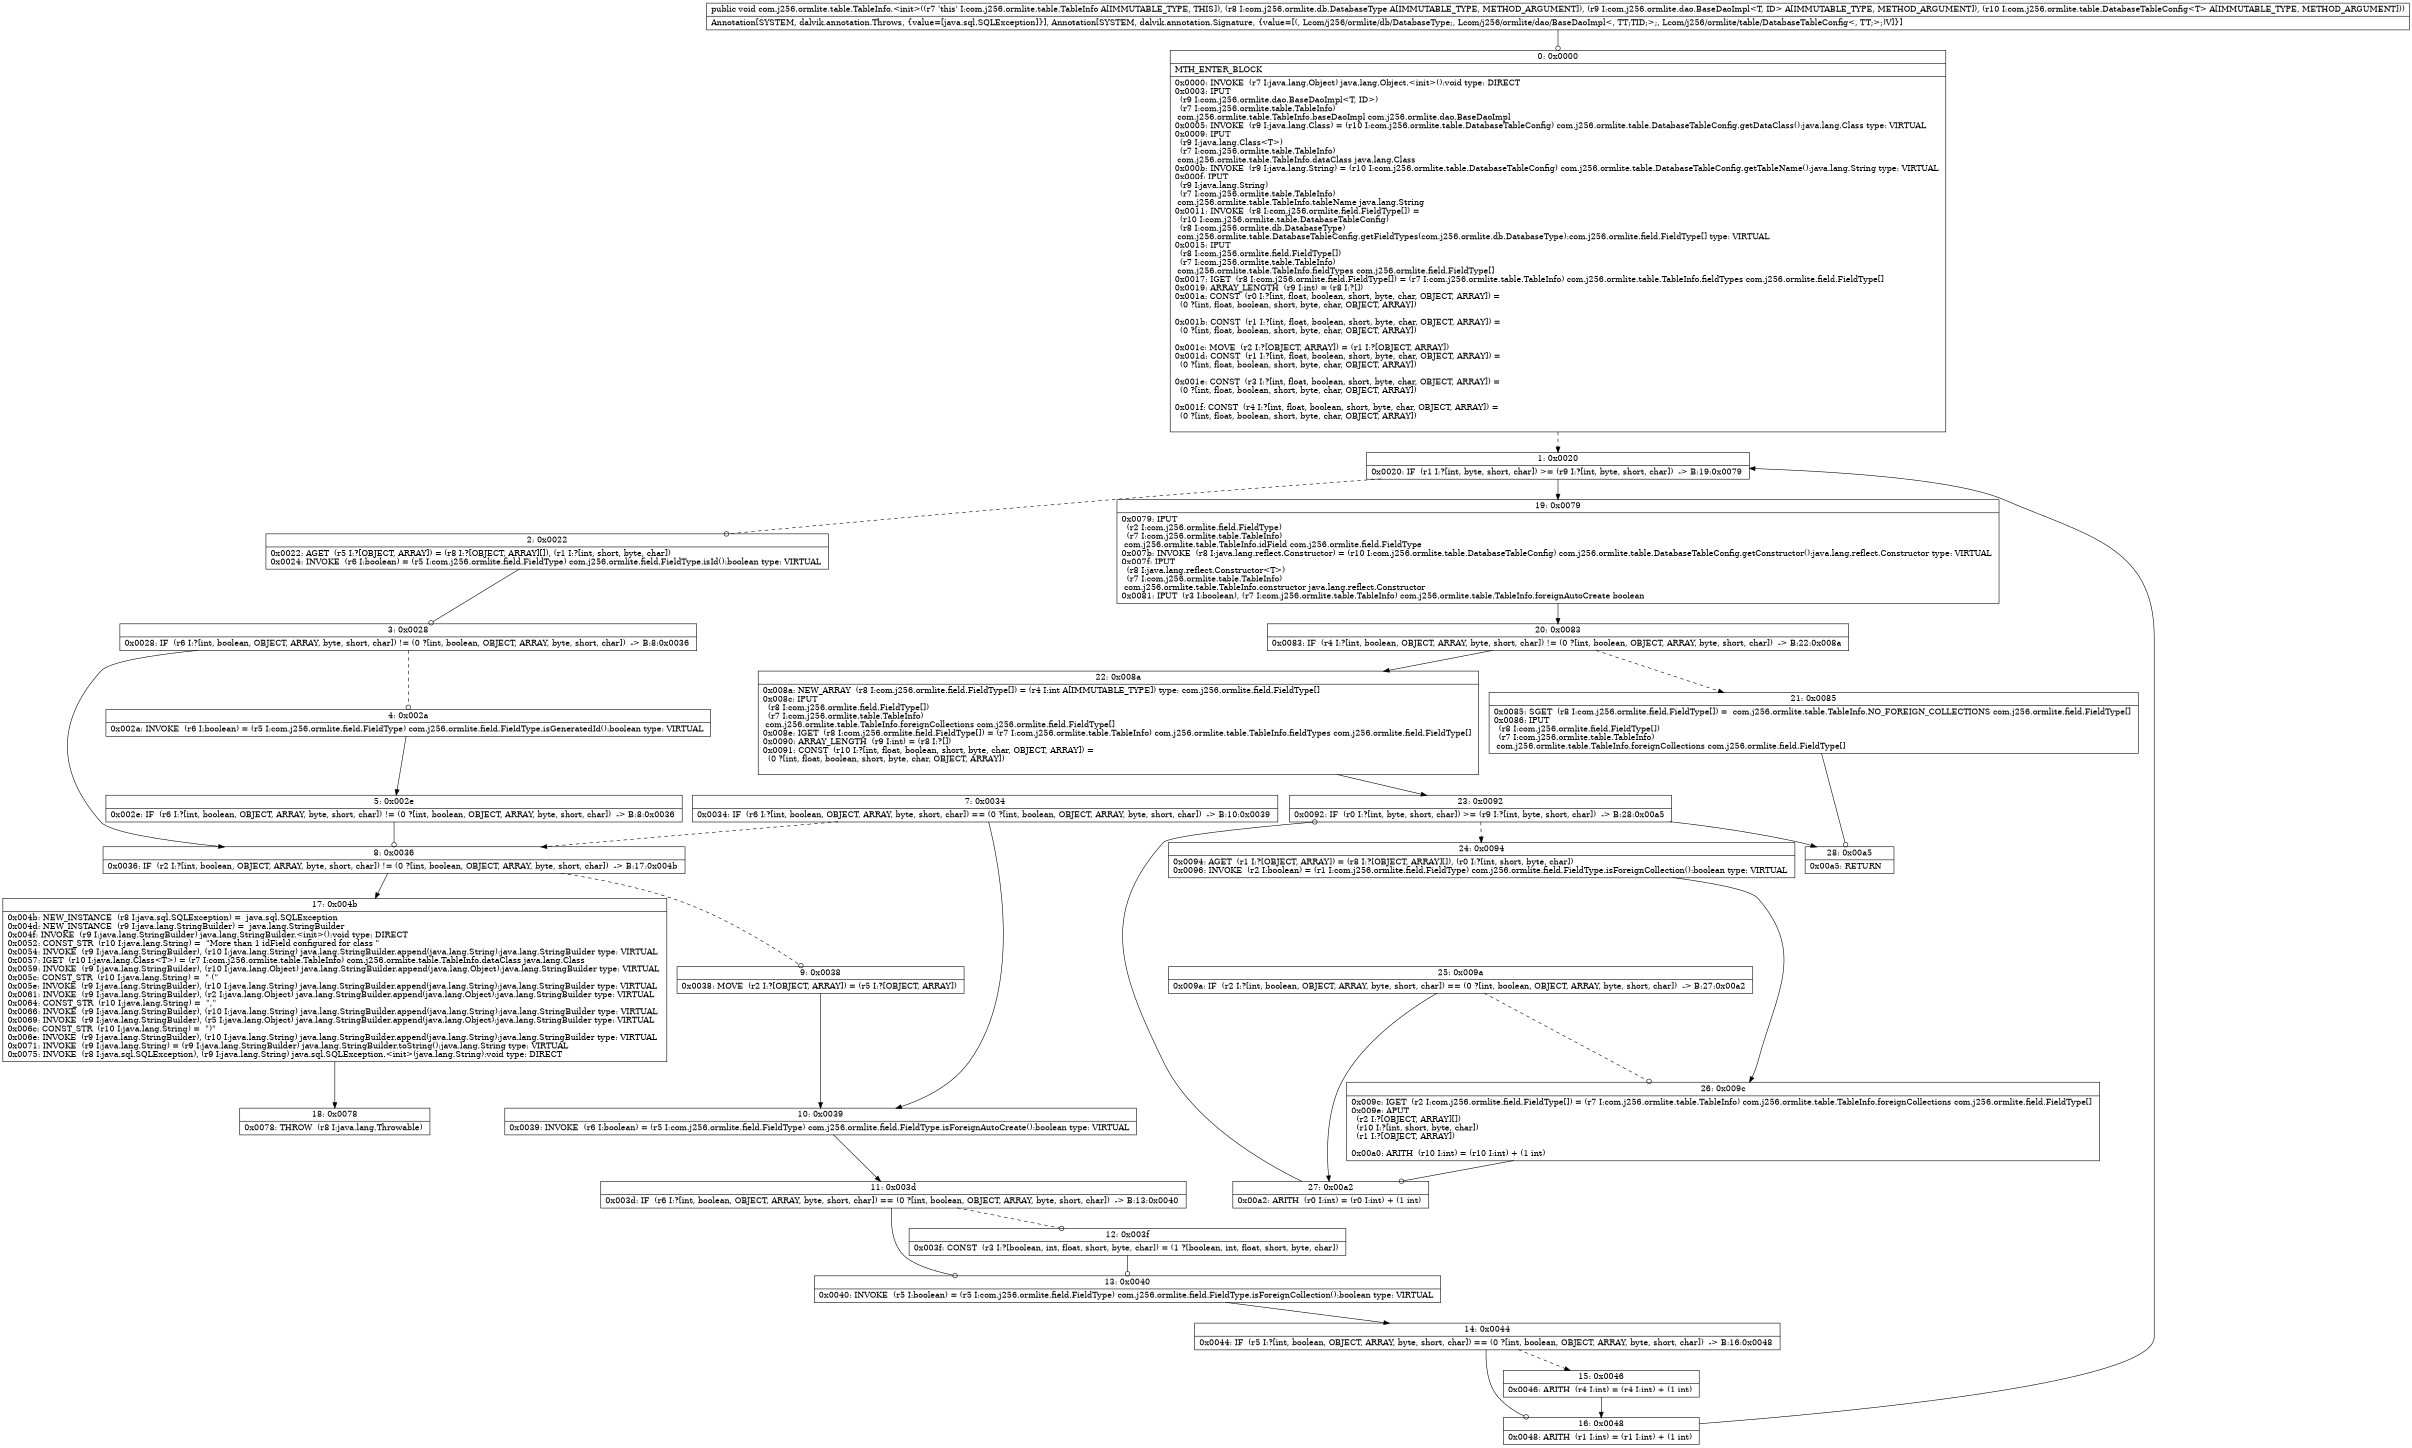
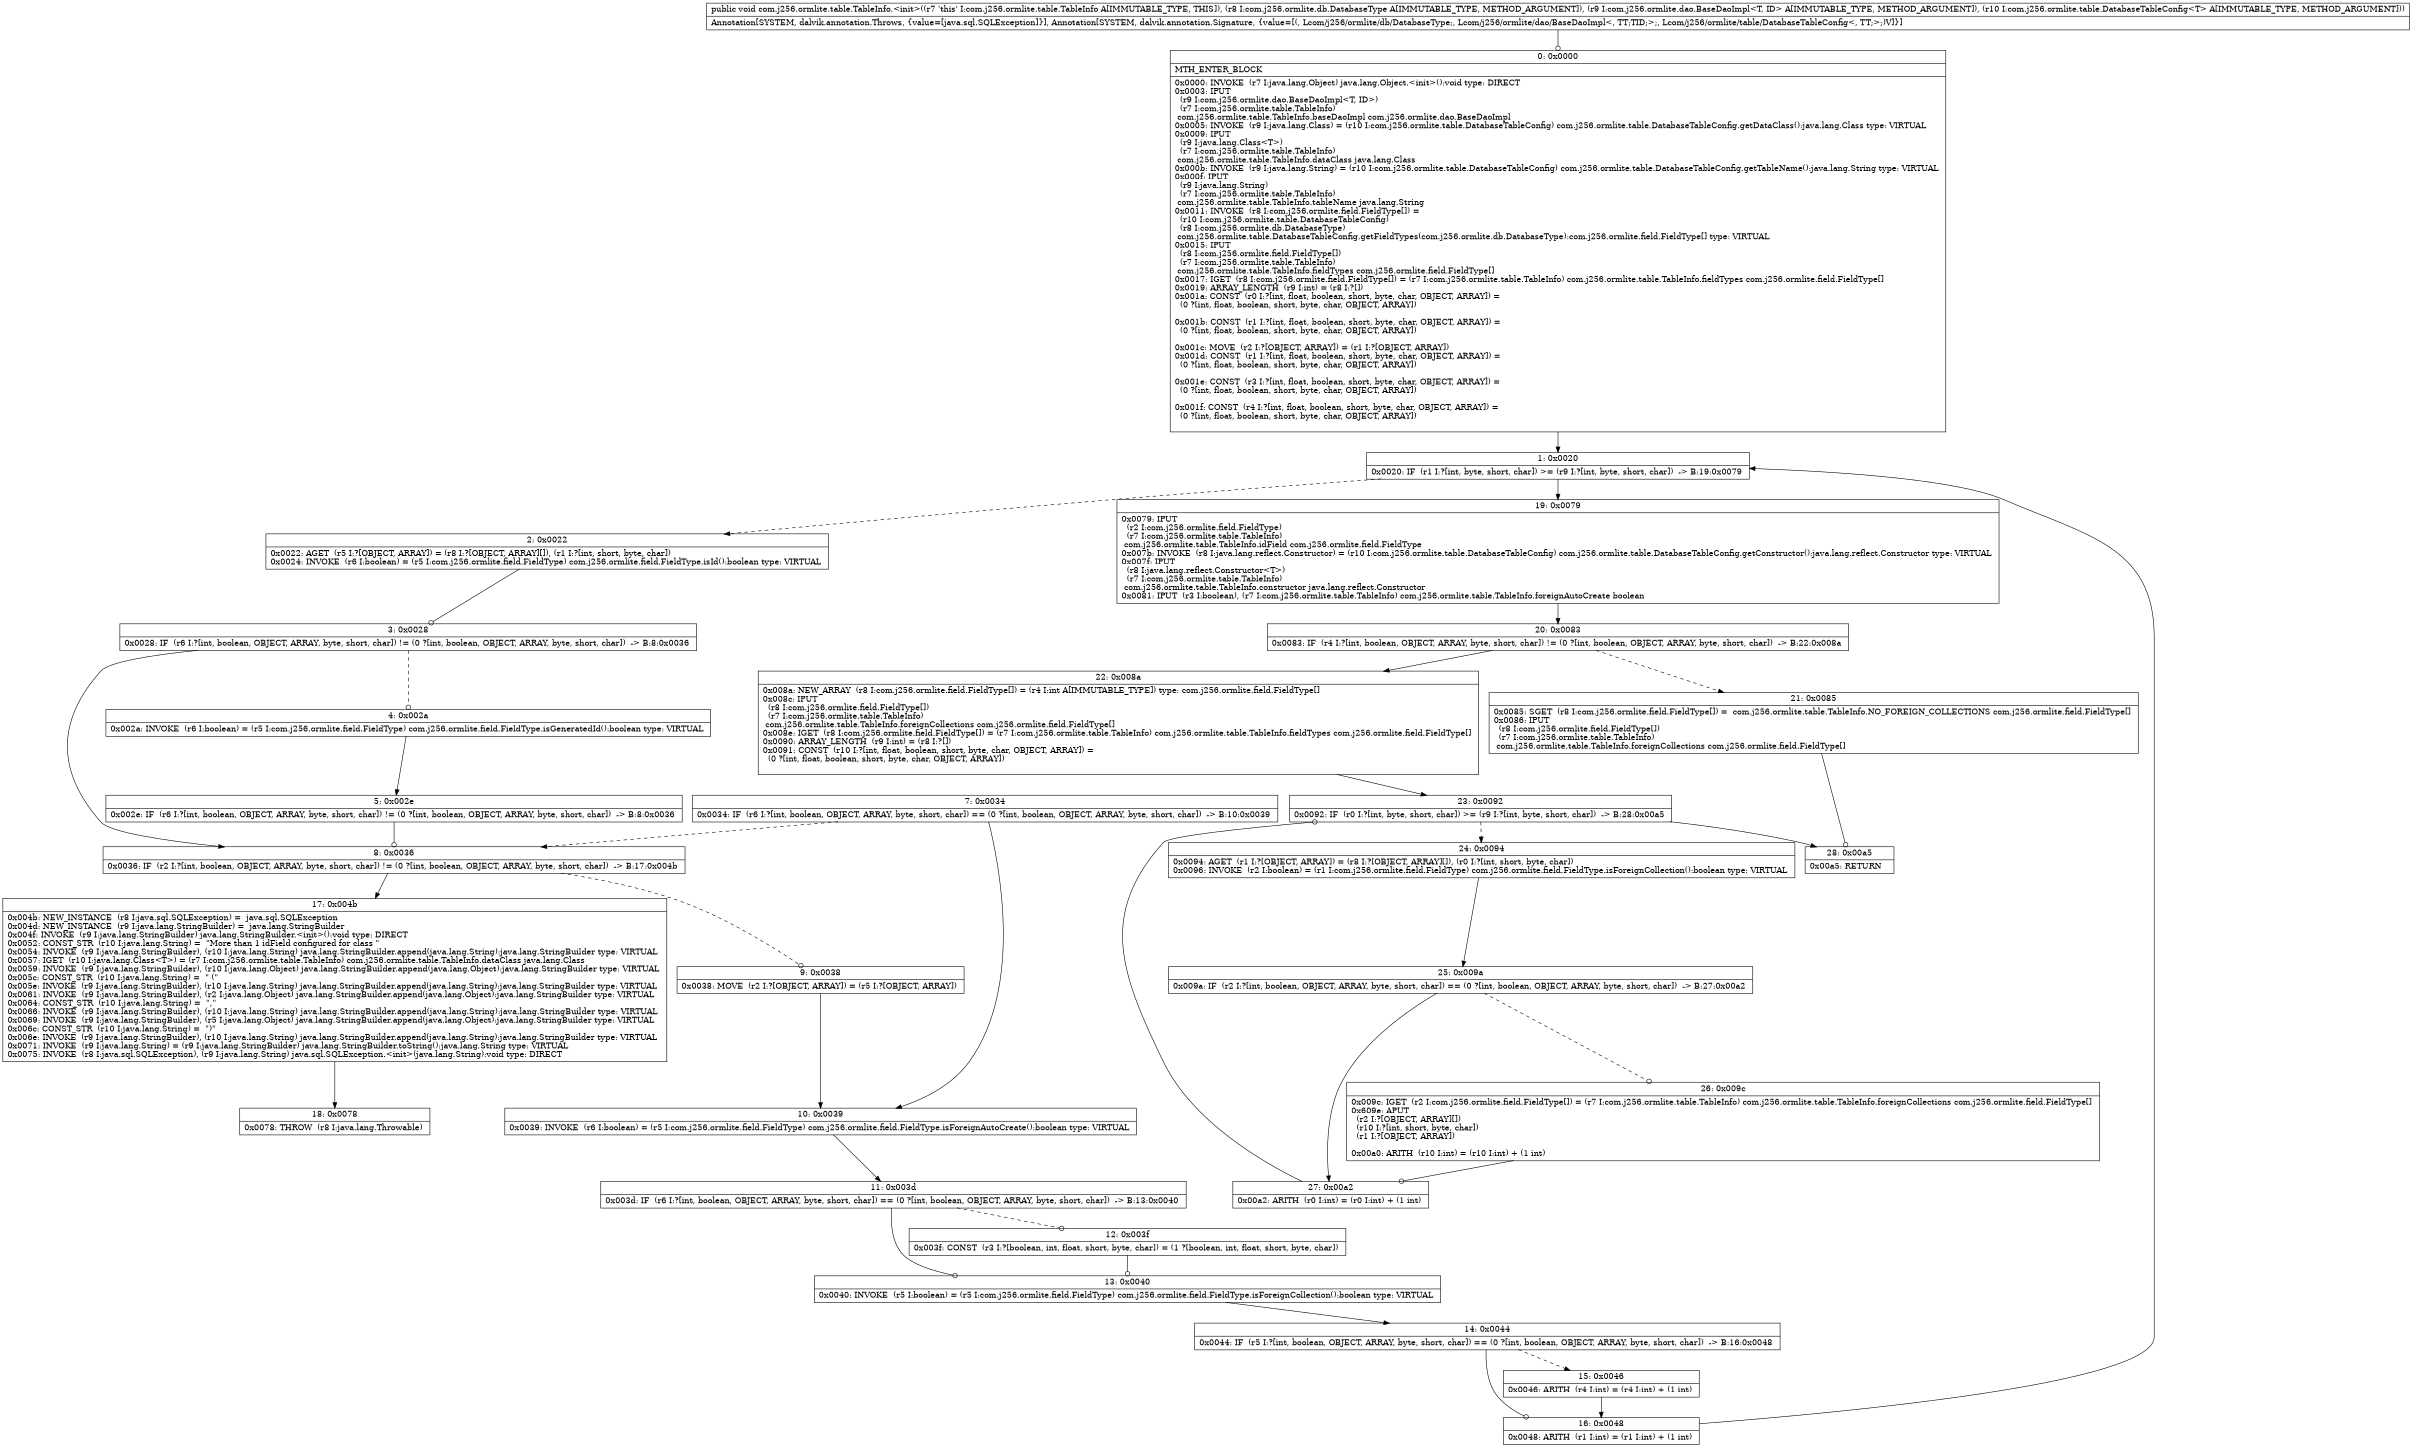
(1558, 439) -> (1558, 439)
(1055, 504) -> (1055, 504)
(1782, 943) -> (1471, 919)
(1383, 1111) -> (1383, 1111)
